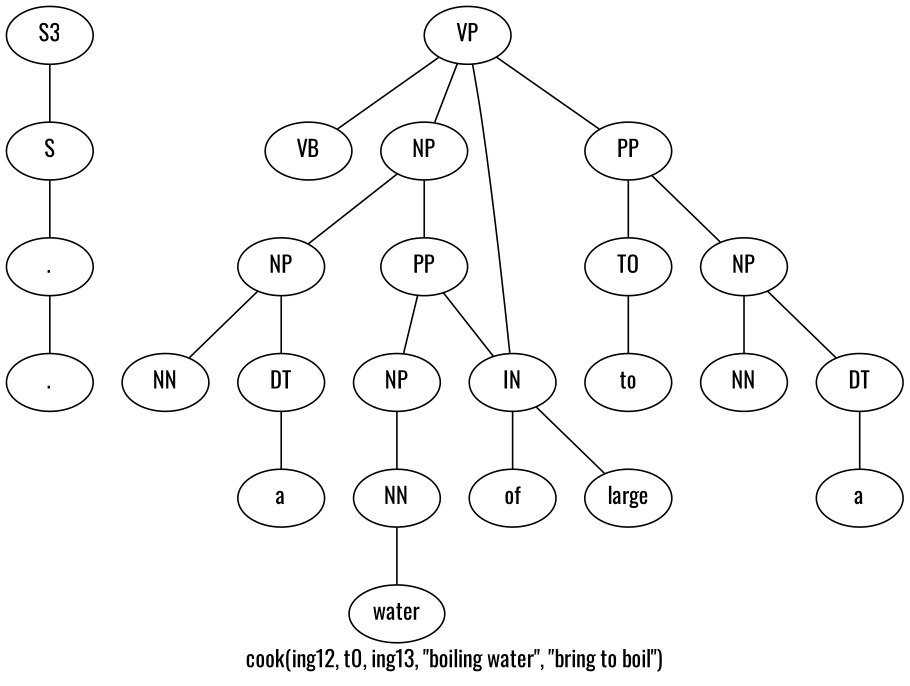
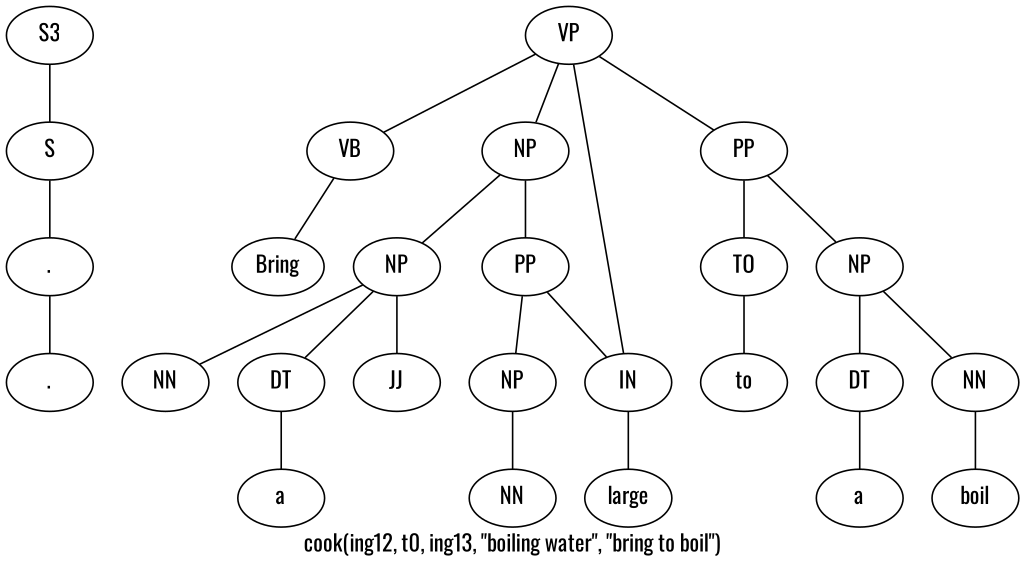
none -> (278, 267)
none -> (397, 382)
(513, 498) -> none
none -> (975, 498)
(397, 614) -> none
